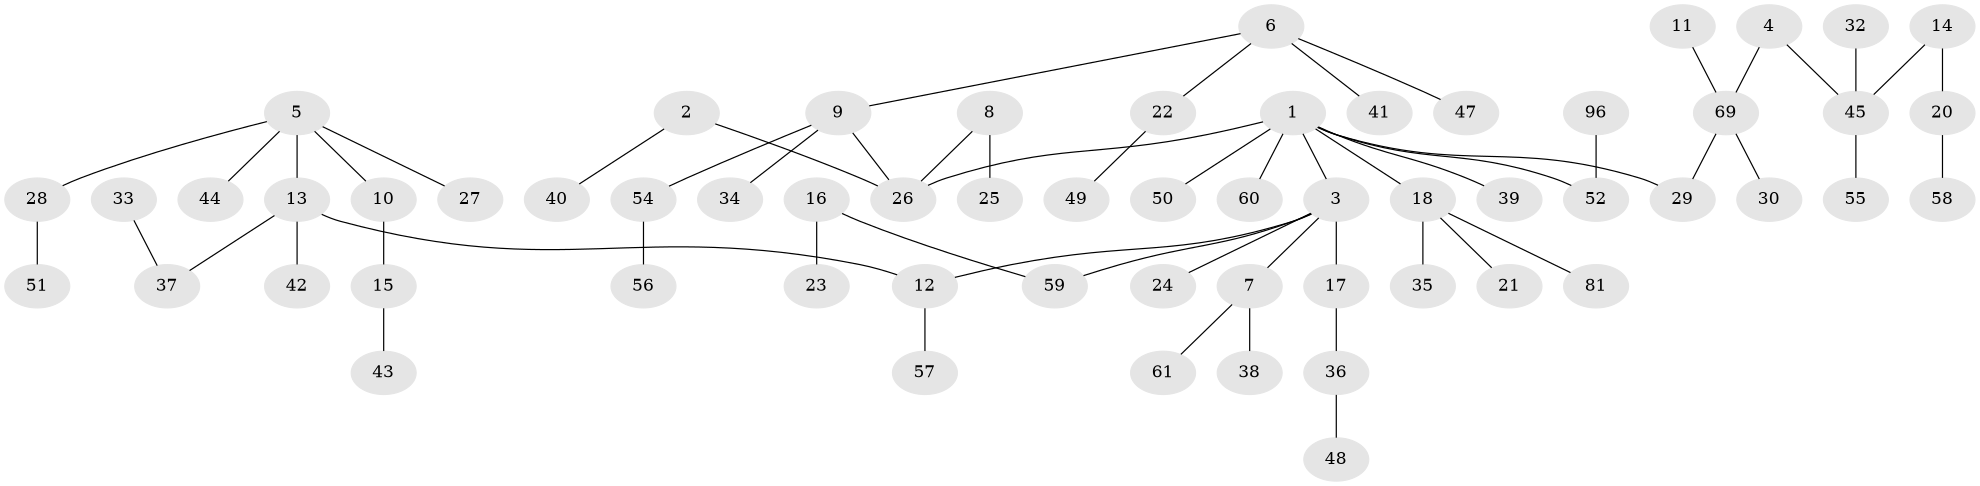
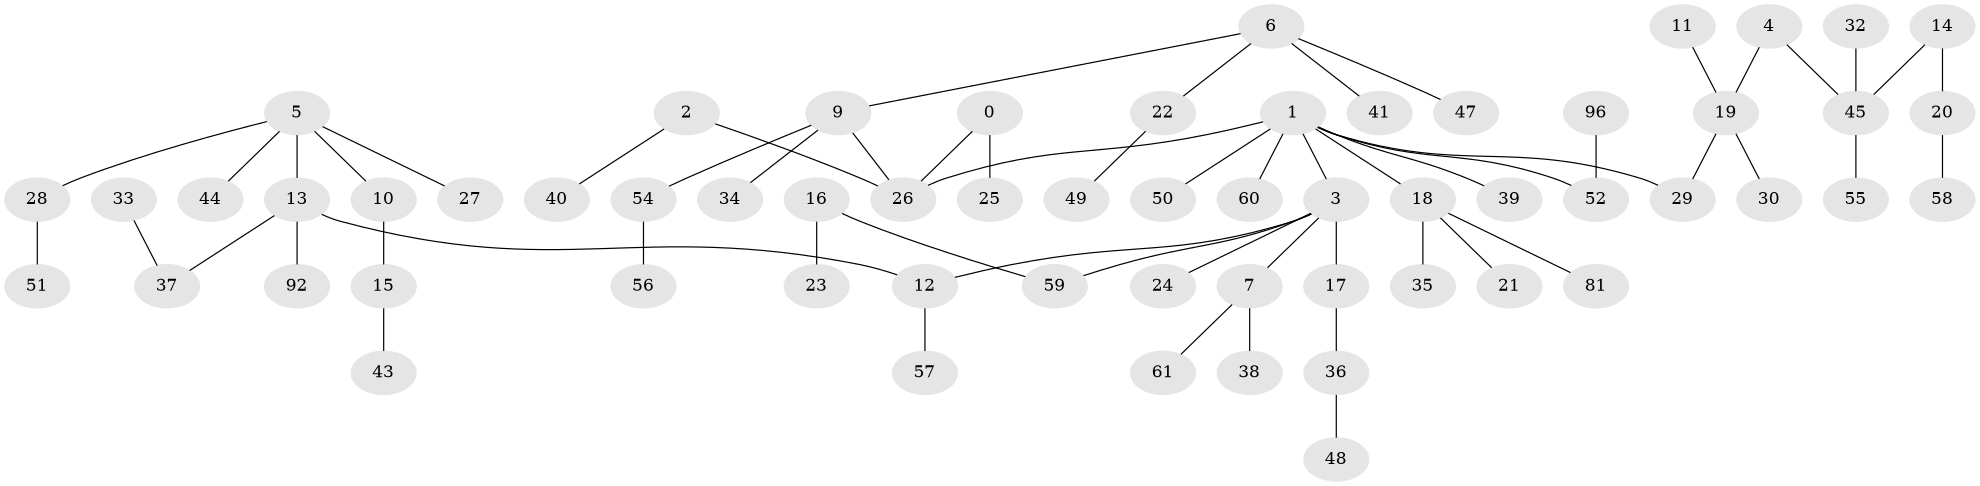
(990, 113) -> (990, 113)
(1726, 113) -> (1726, 113)
(297, 286) -> (297, 286)
